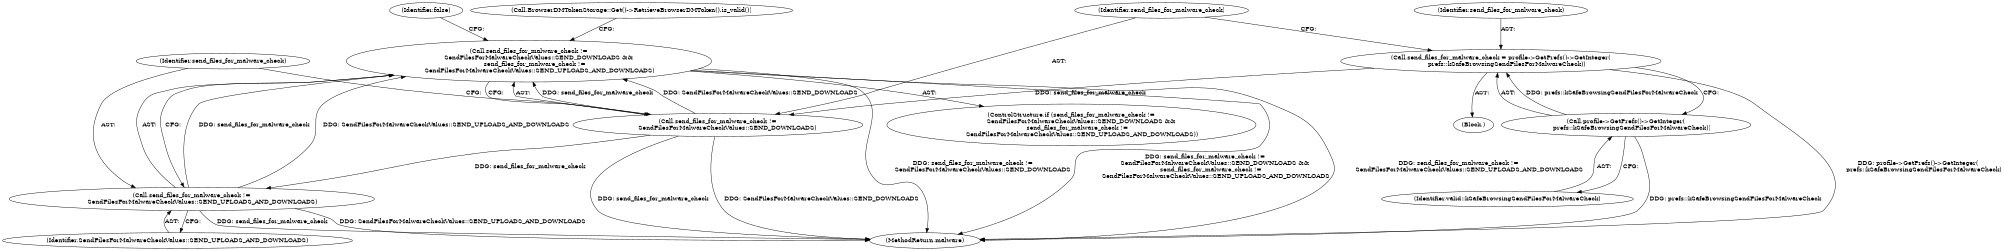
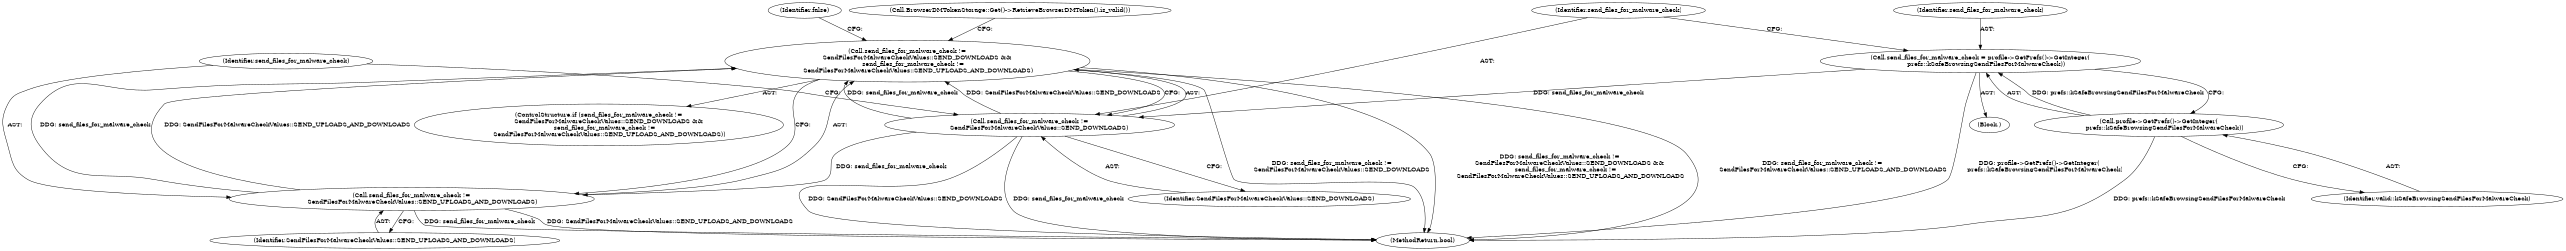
none -> (1269, 199)
(925, 241) -> (1423, 241)
